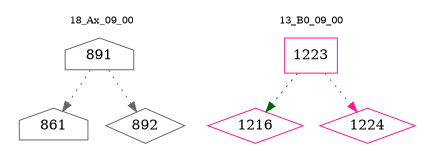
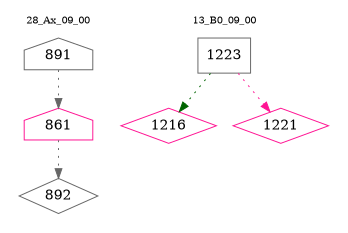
(102, 21) -> (59, 21)
(311, 56) -> (224, 56)
(120, 87) -> (59, 154)
(54, 126) -> (59, 126)
(368, 126) -> (281, 126)
